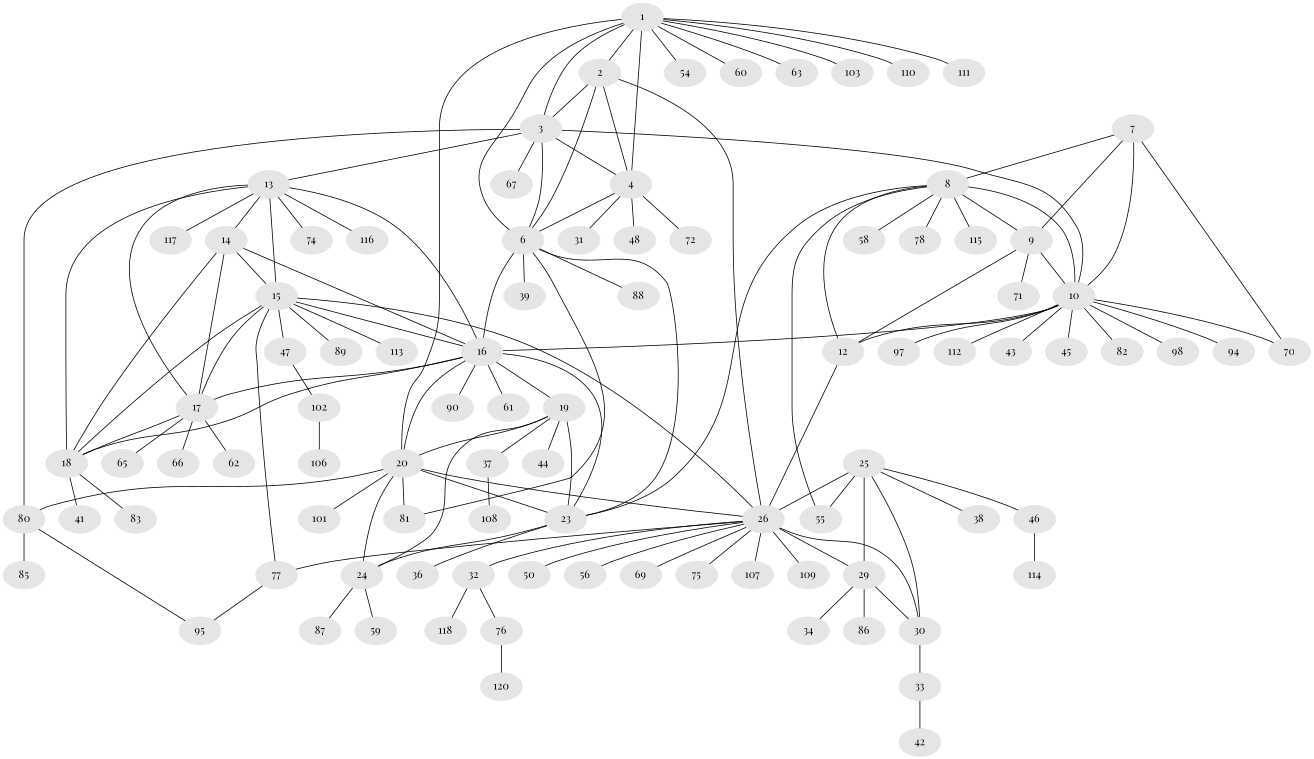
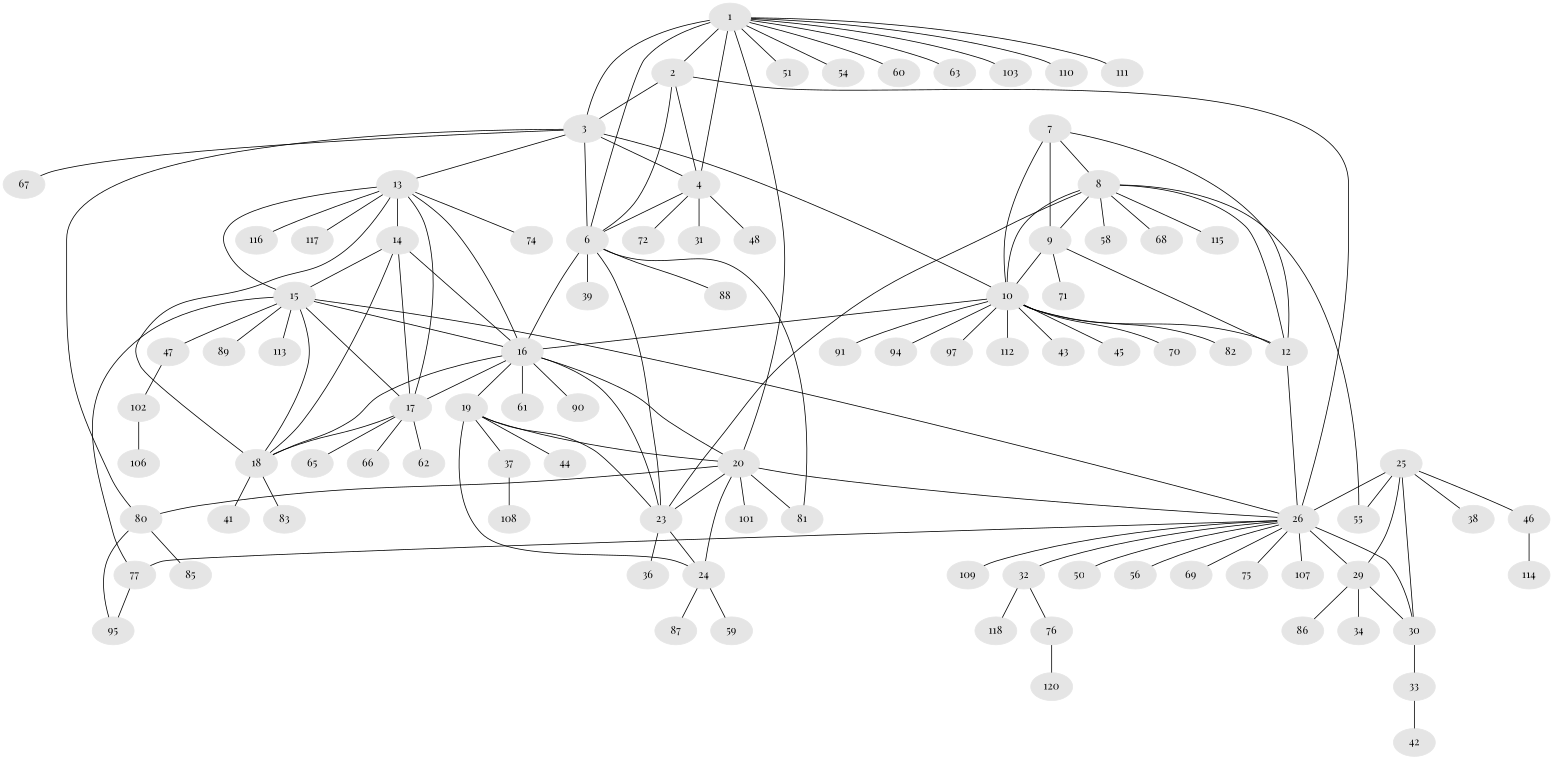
none -> (787, 73)
(920, 240) -> (1162, 240)
(1211, 240) -> (1225, 193)
(1178, 352) -> (840, 352)
